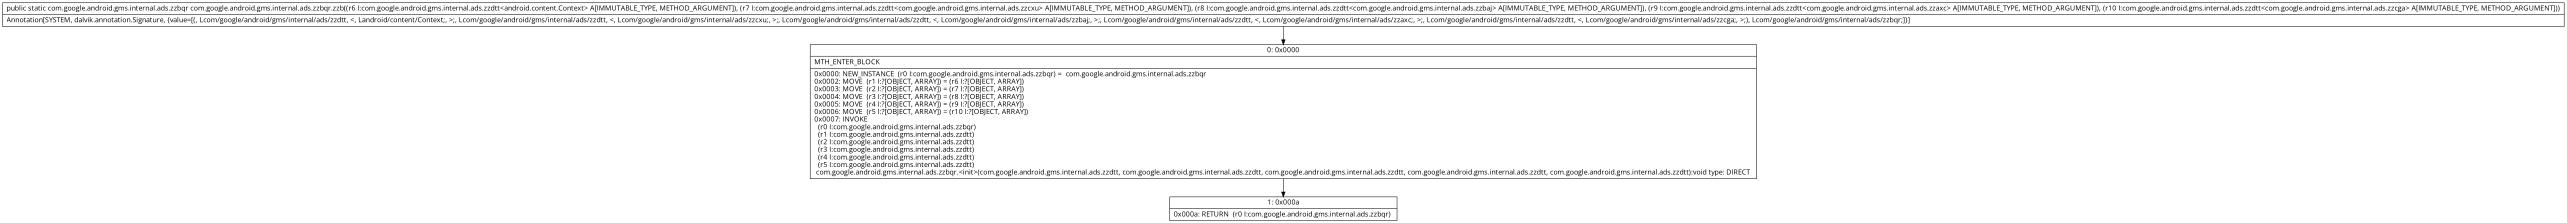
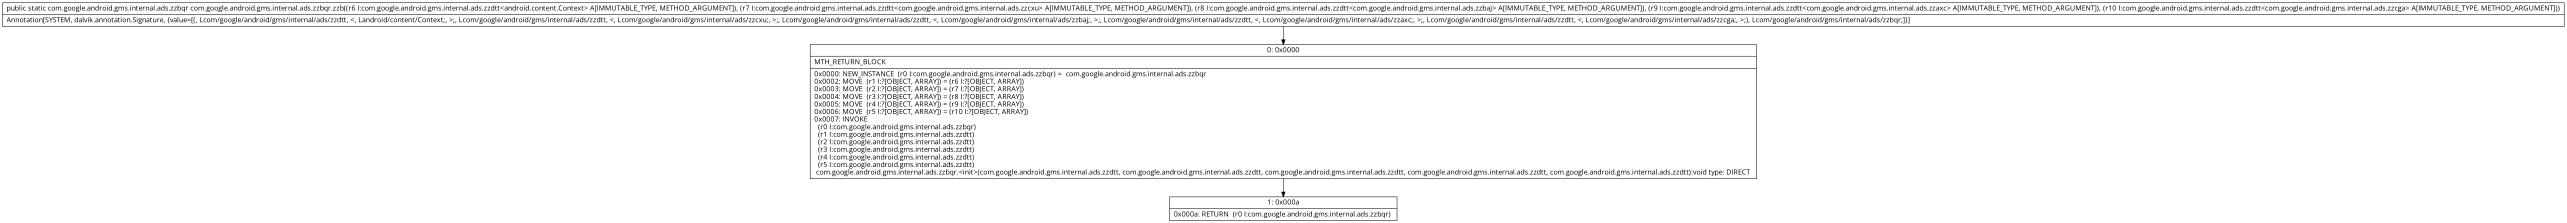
(847, 62) -> (850, 62)
